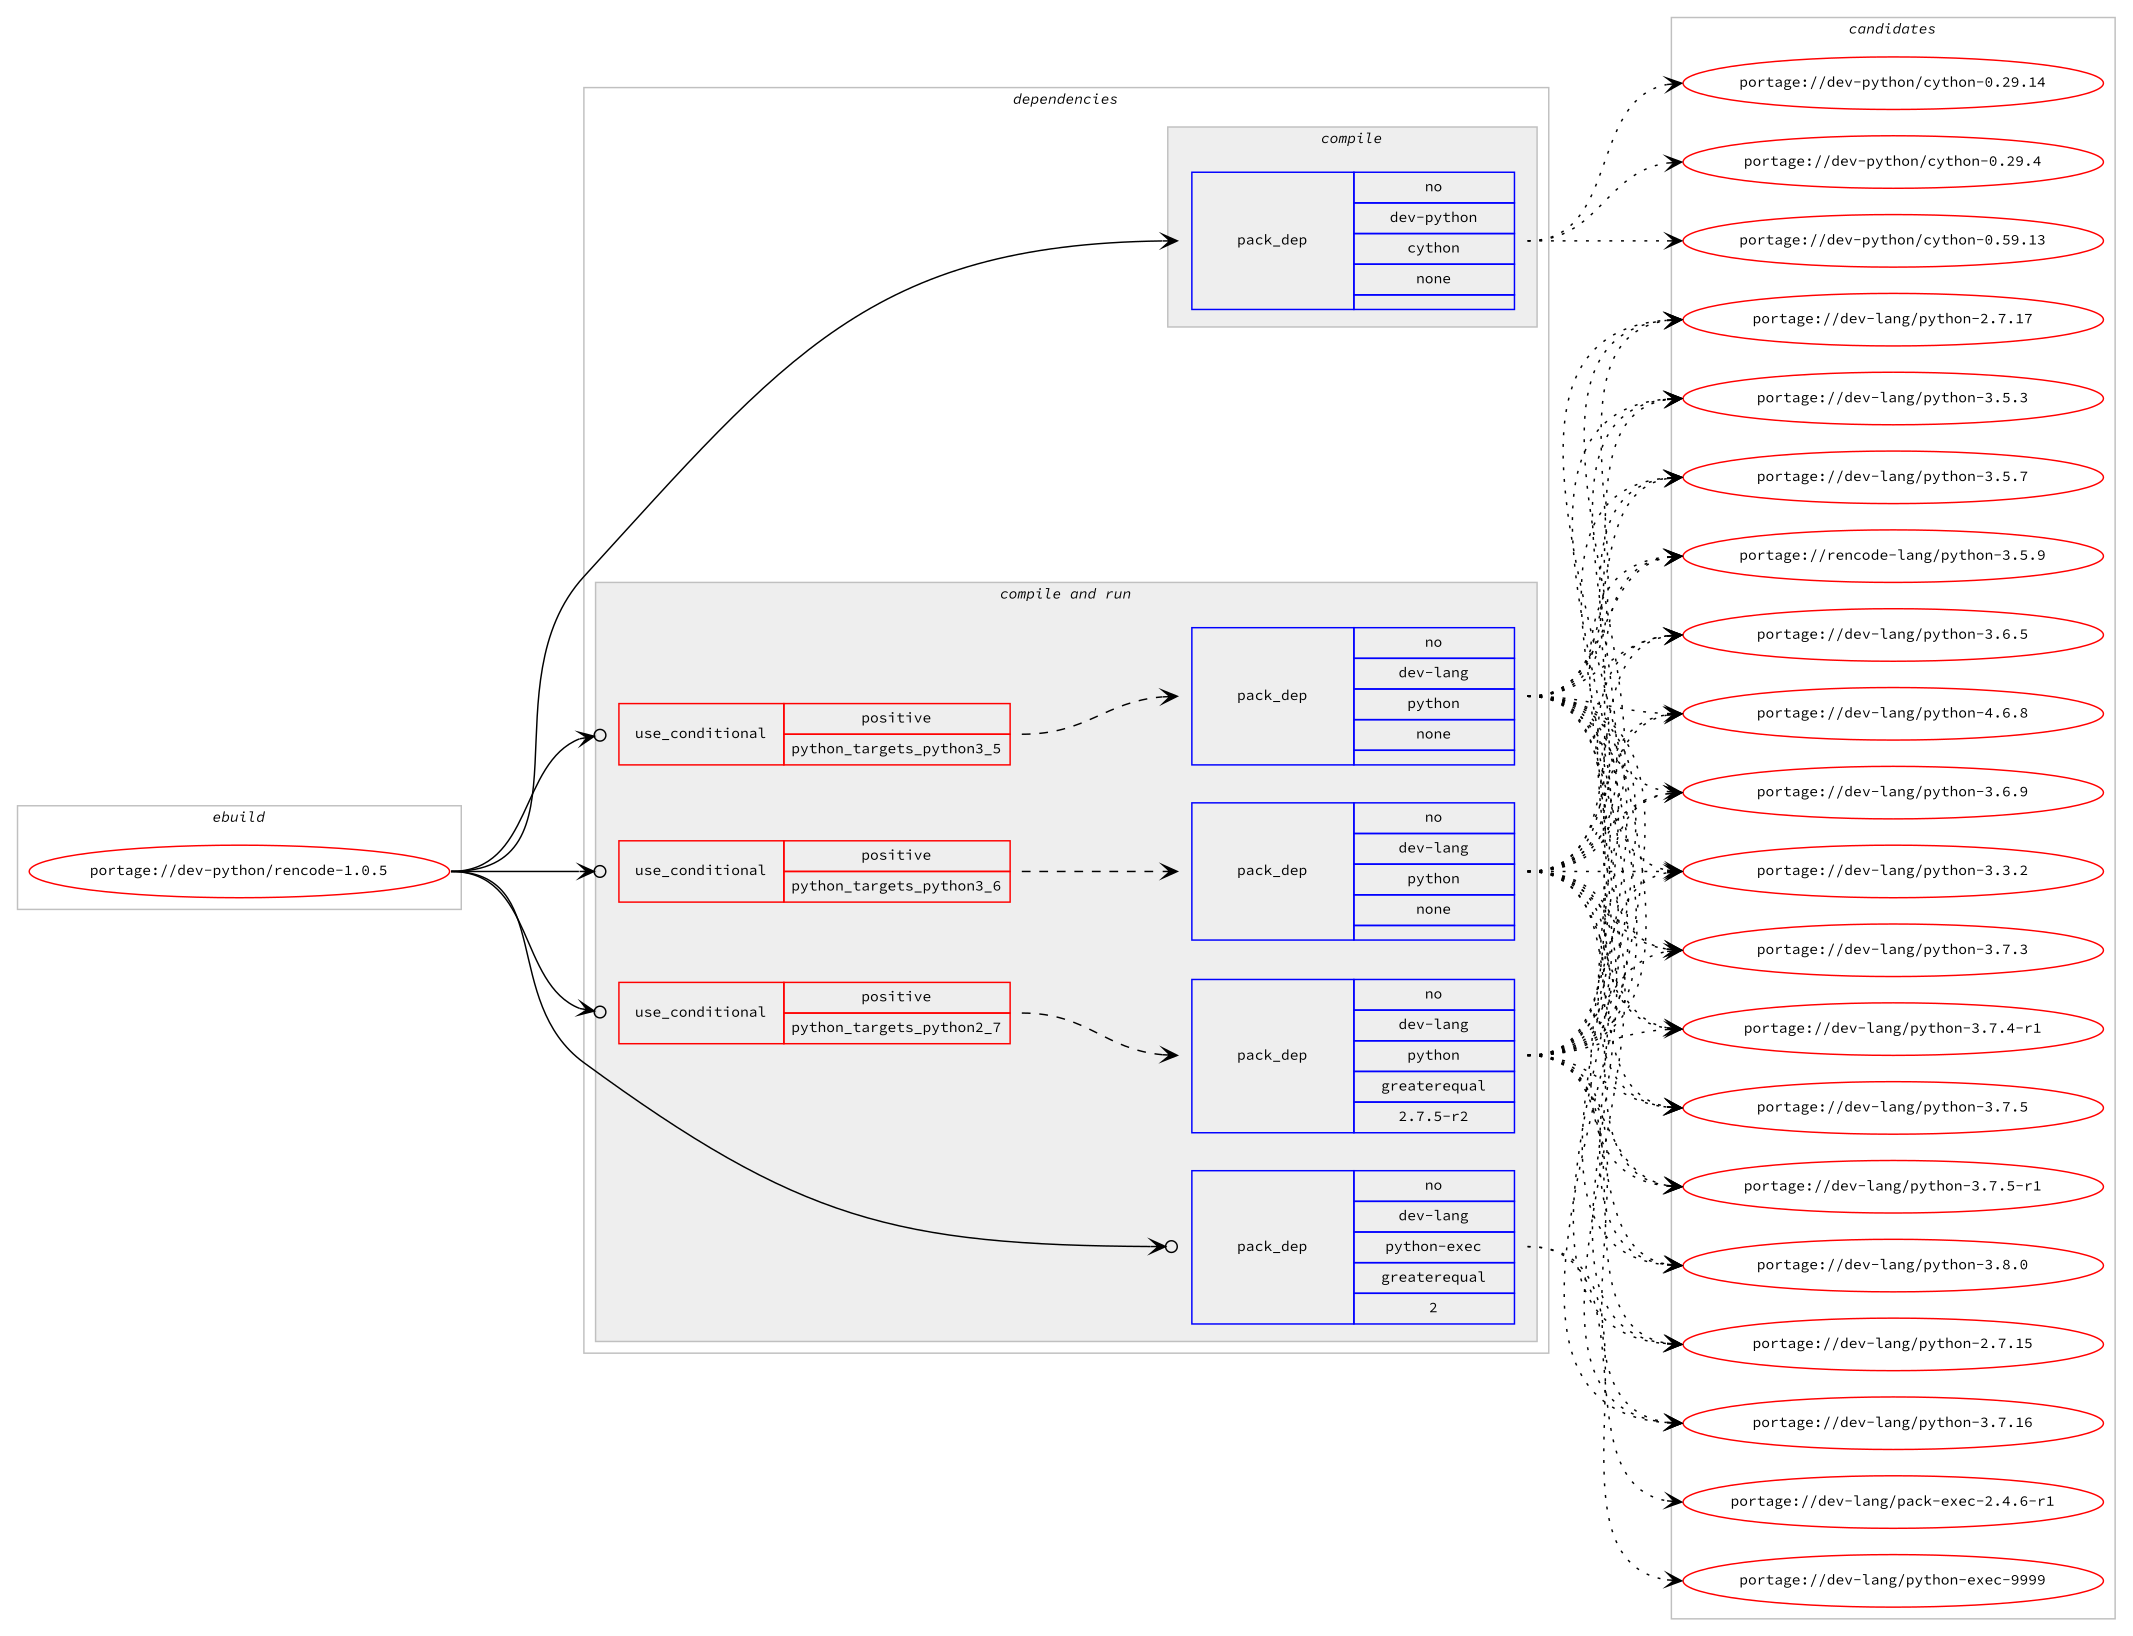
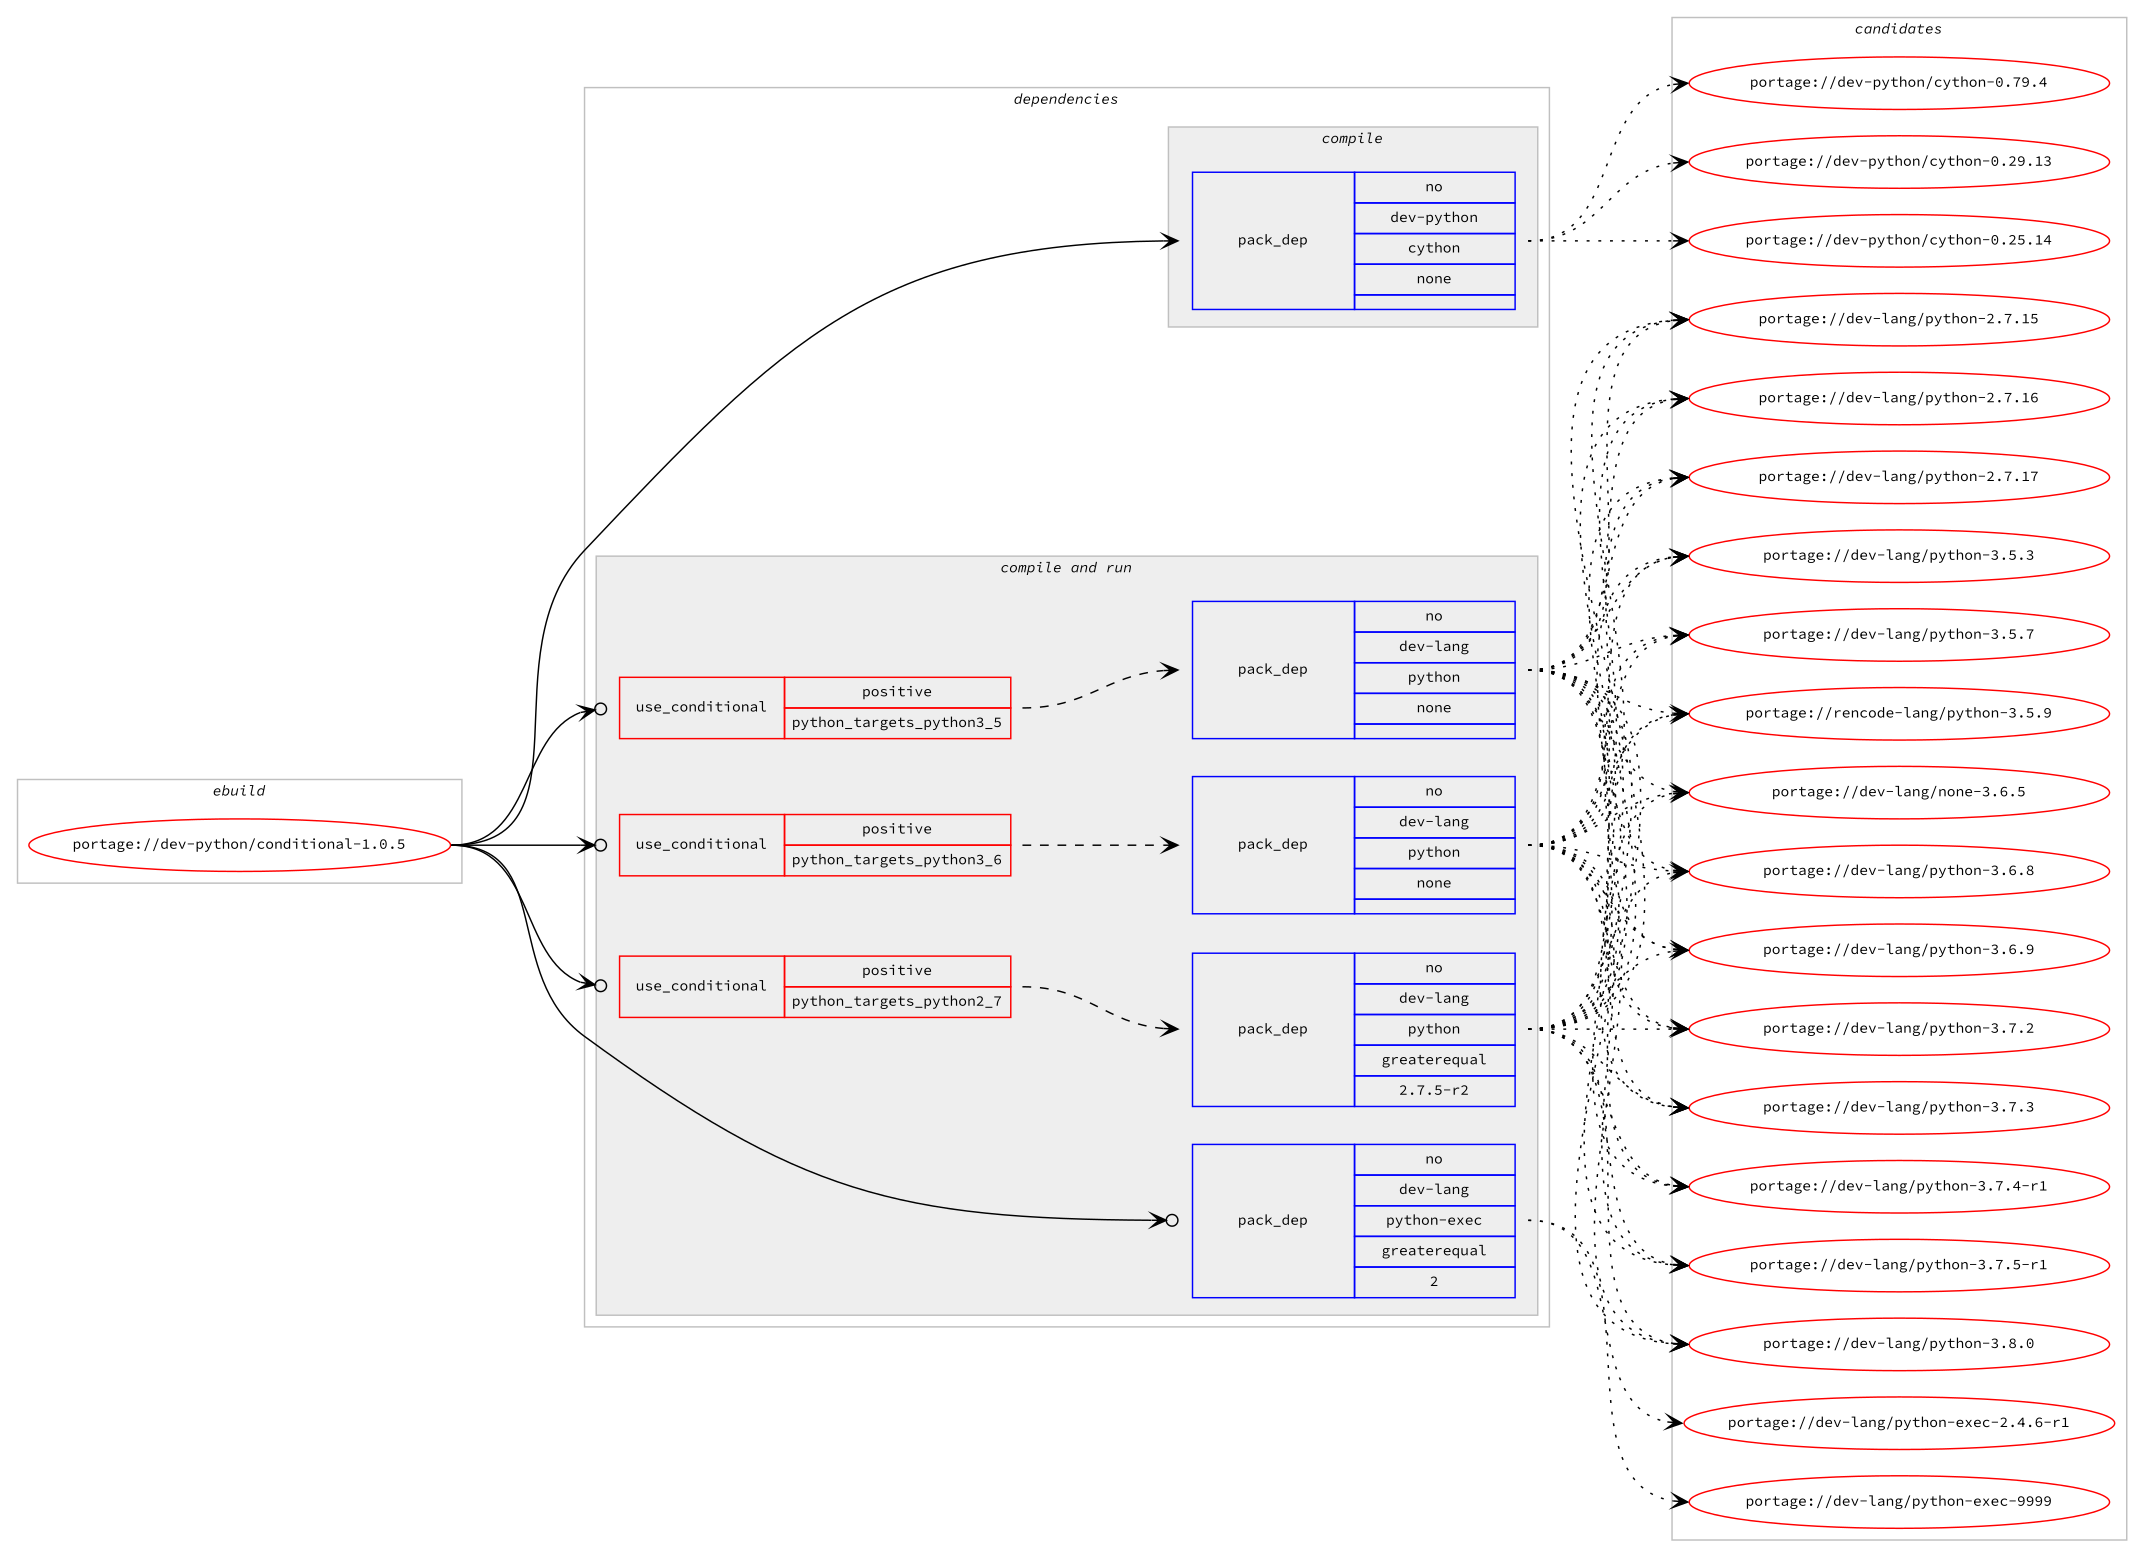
(1893, 83) -> (1899, 241)
(1893, 162) -> (1899, 83)
(1893, 241) -> (1899, 162)
(1893, 635) -> (1899, 793)
(1893, 714) -> (1899, 871)
(239, 871) -> (240, 845)
(1893, 871) -> (1899, 1029)
(1893, 1108) -> none
(1893, 1423) -> (1899, 399)
(1893, 1502) -> (1899, 1423)
